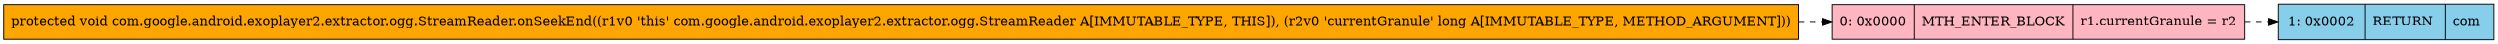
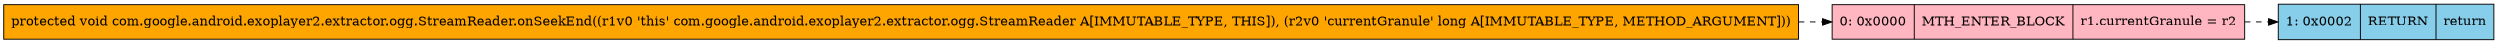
(2467, 21) -> (2465, 21)
